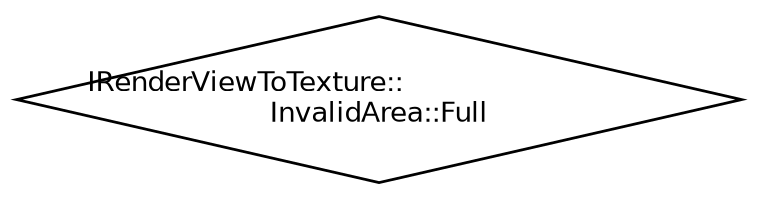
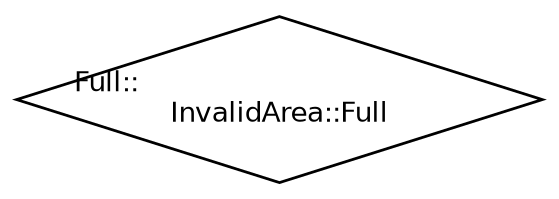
(379, 100) -> (279, 100)
